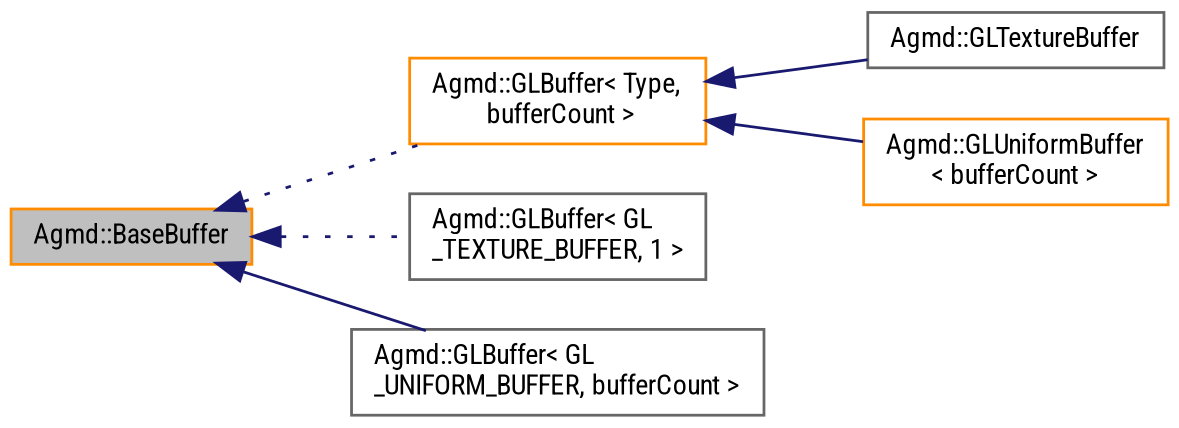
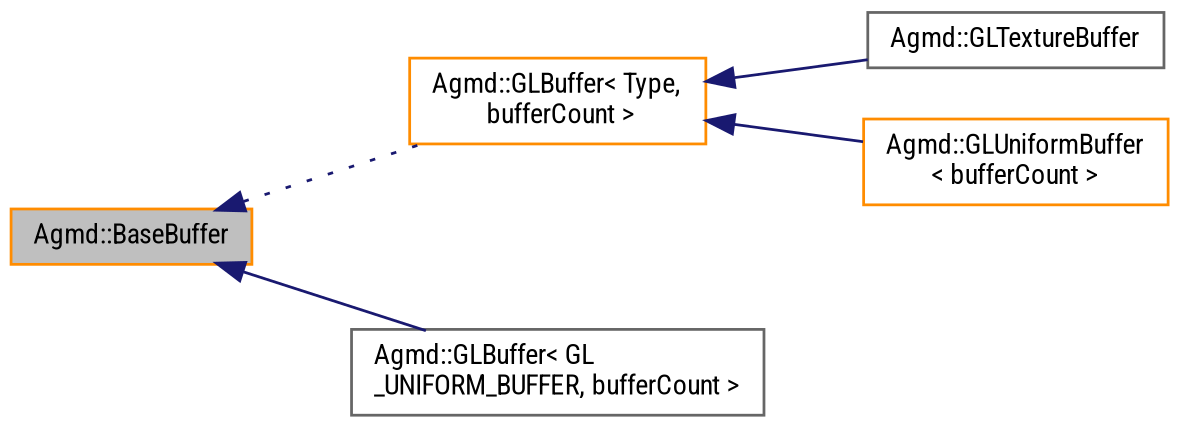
(558, 237) -> none
